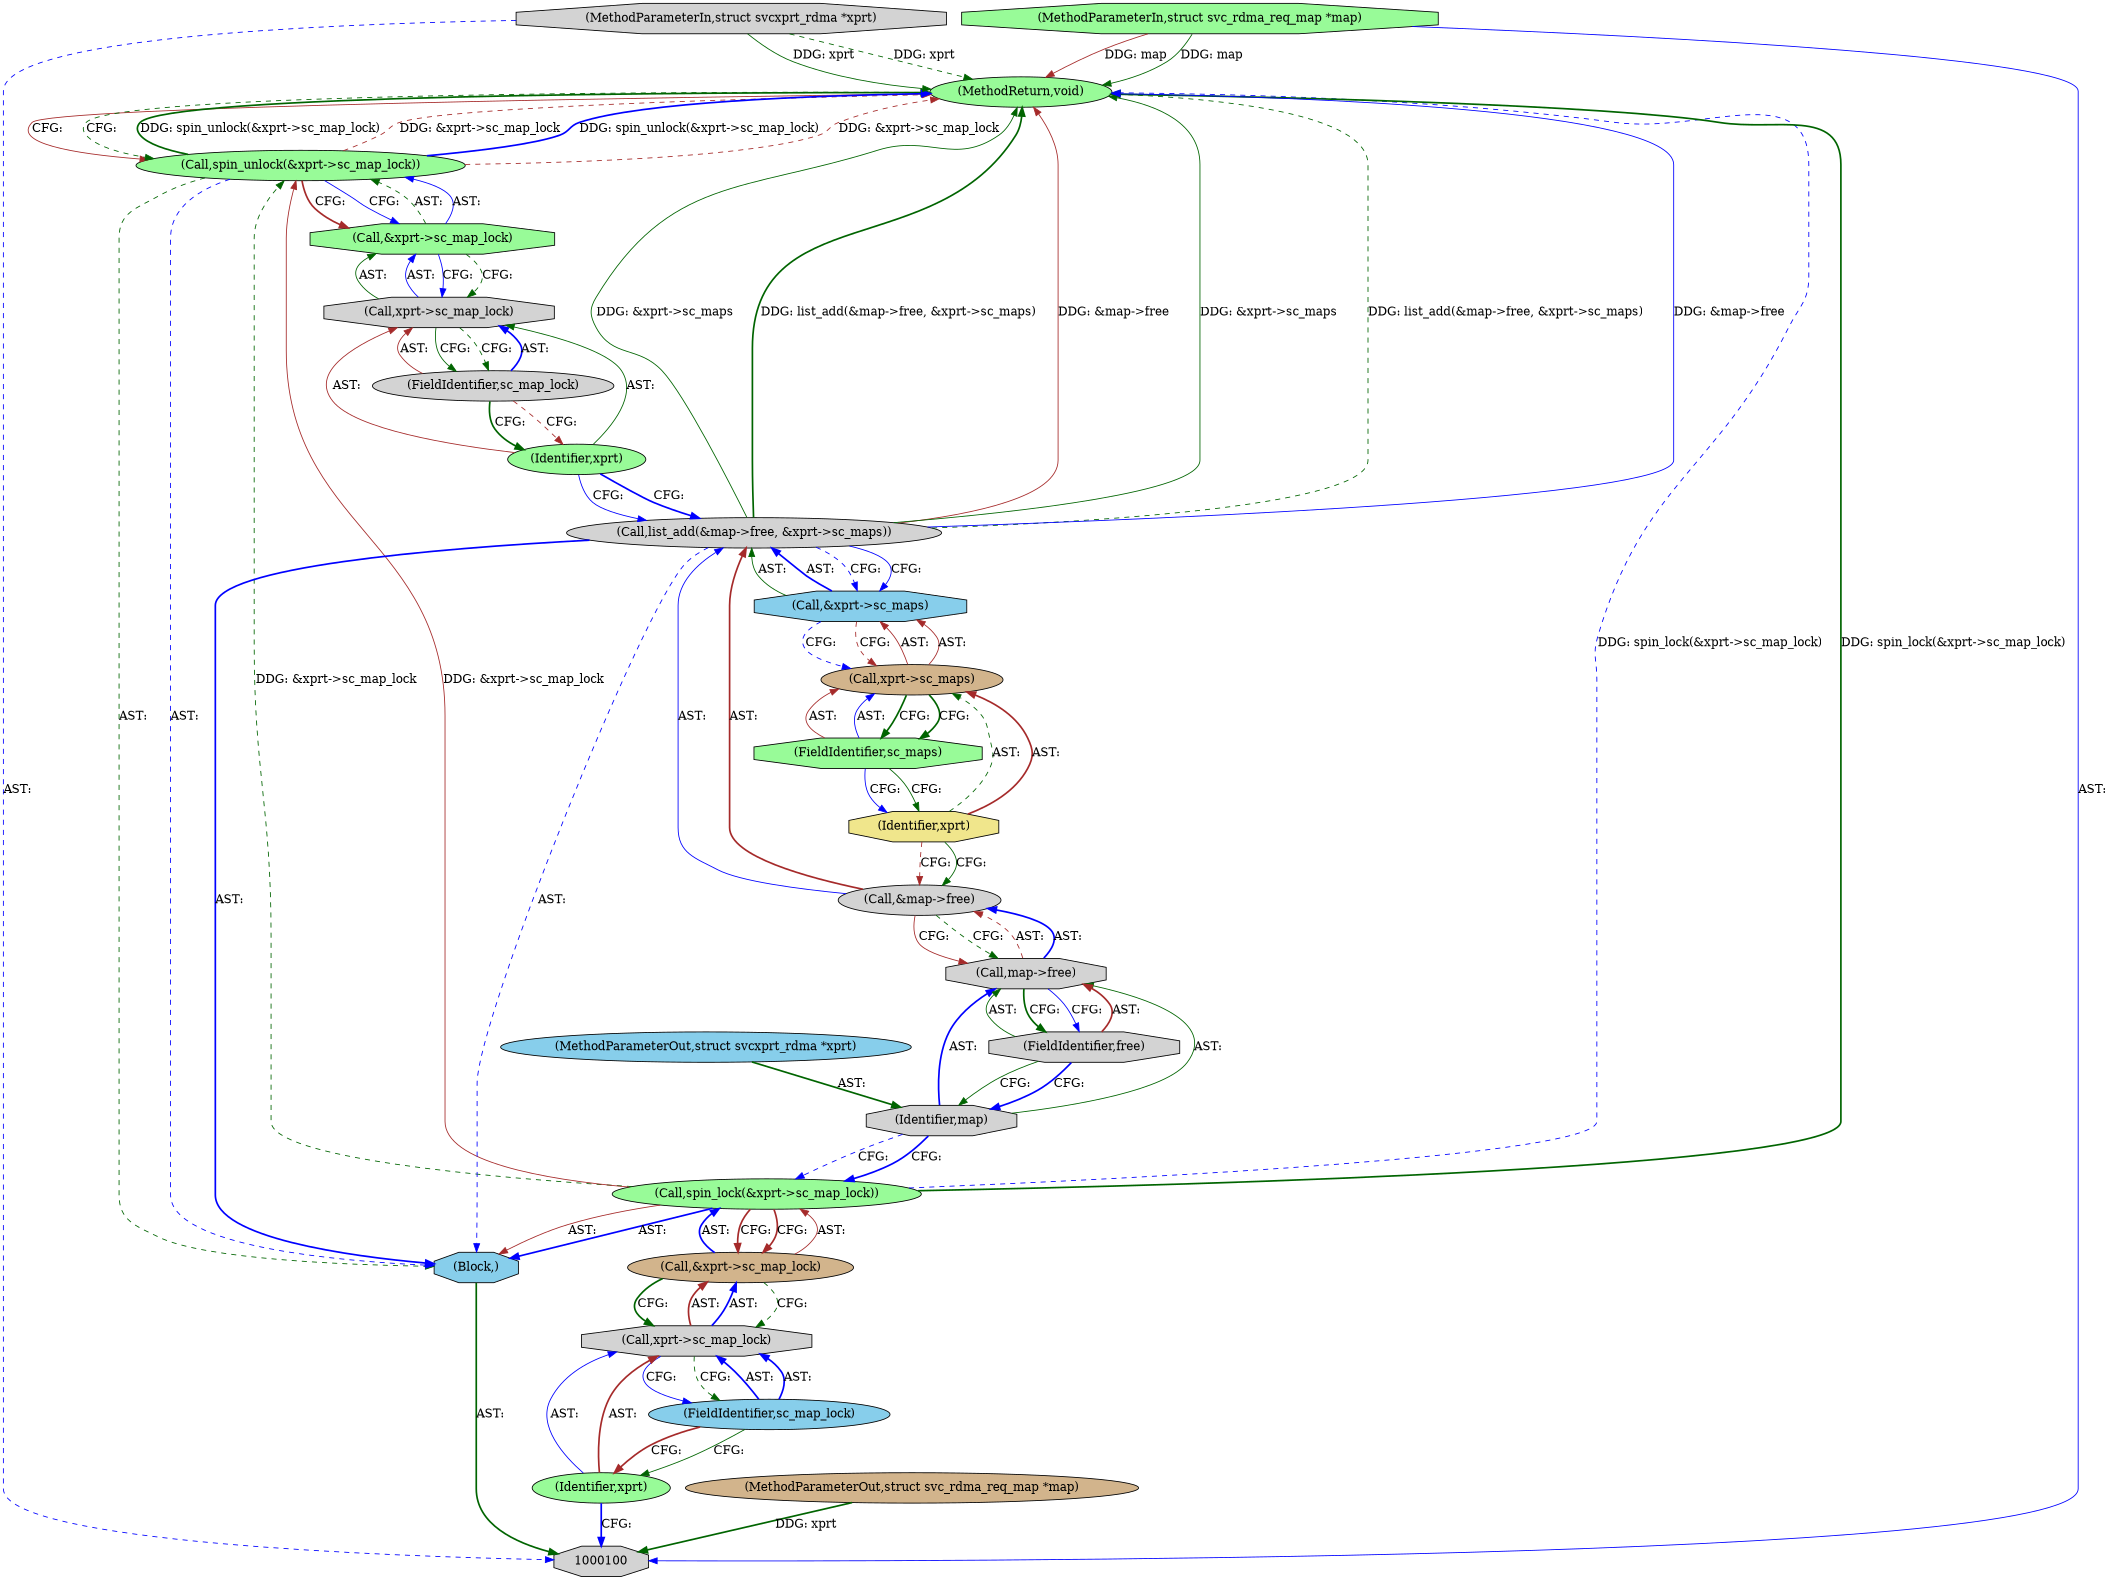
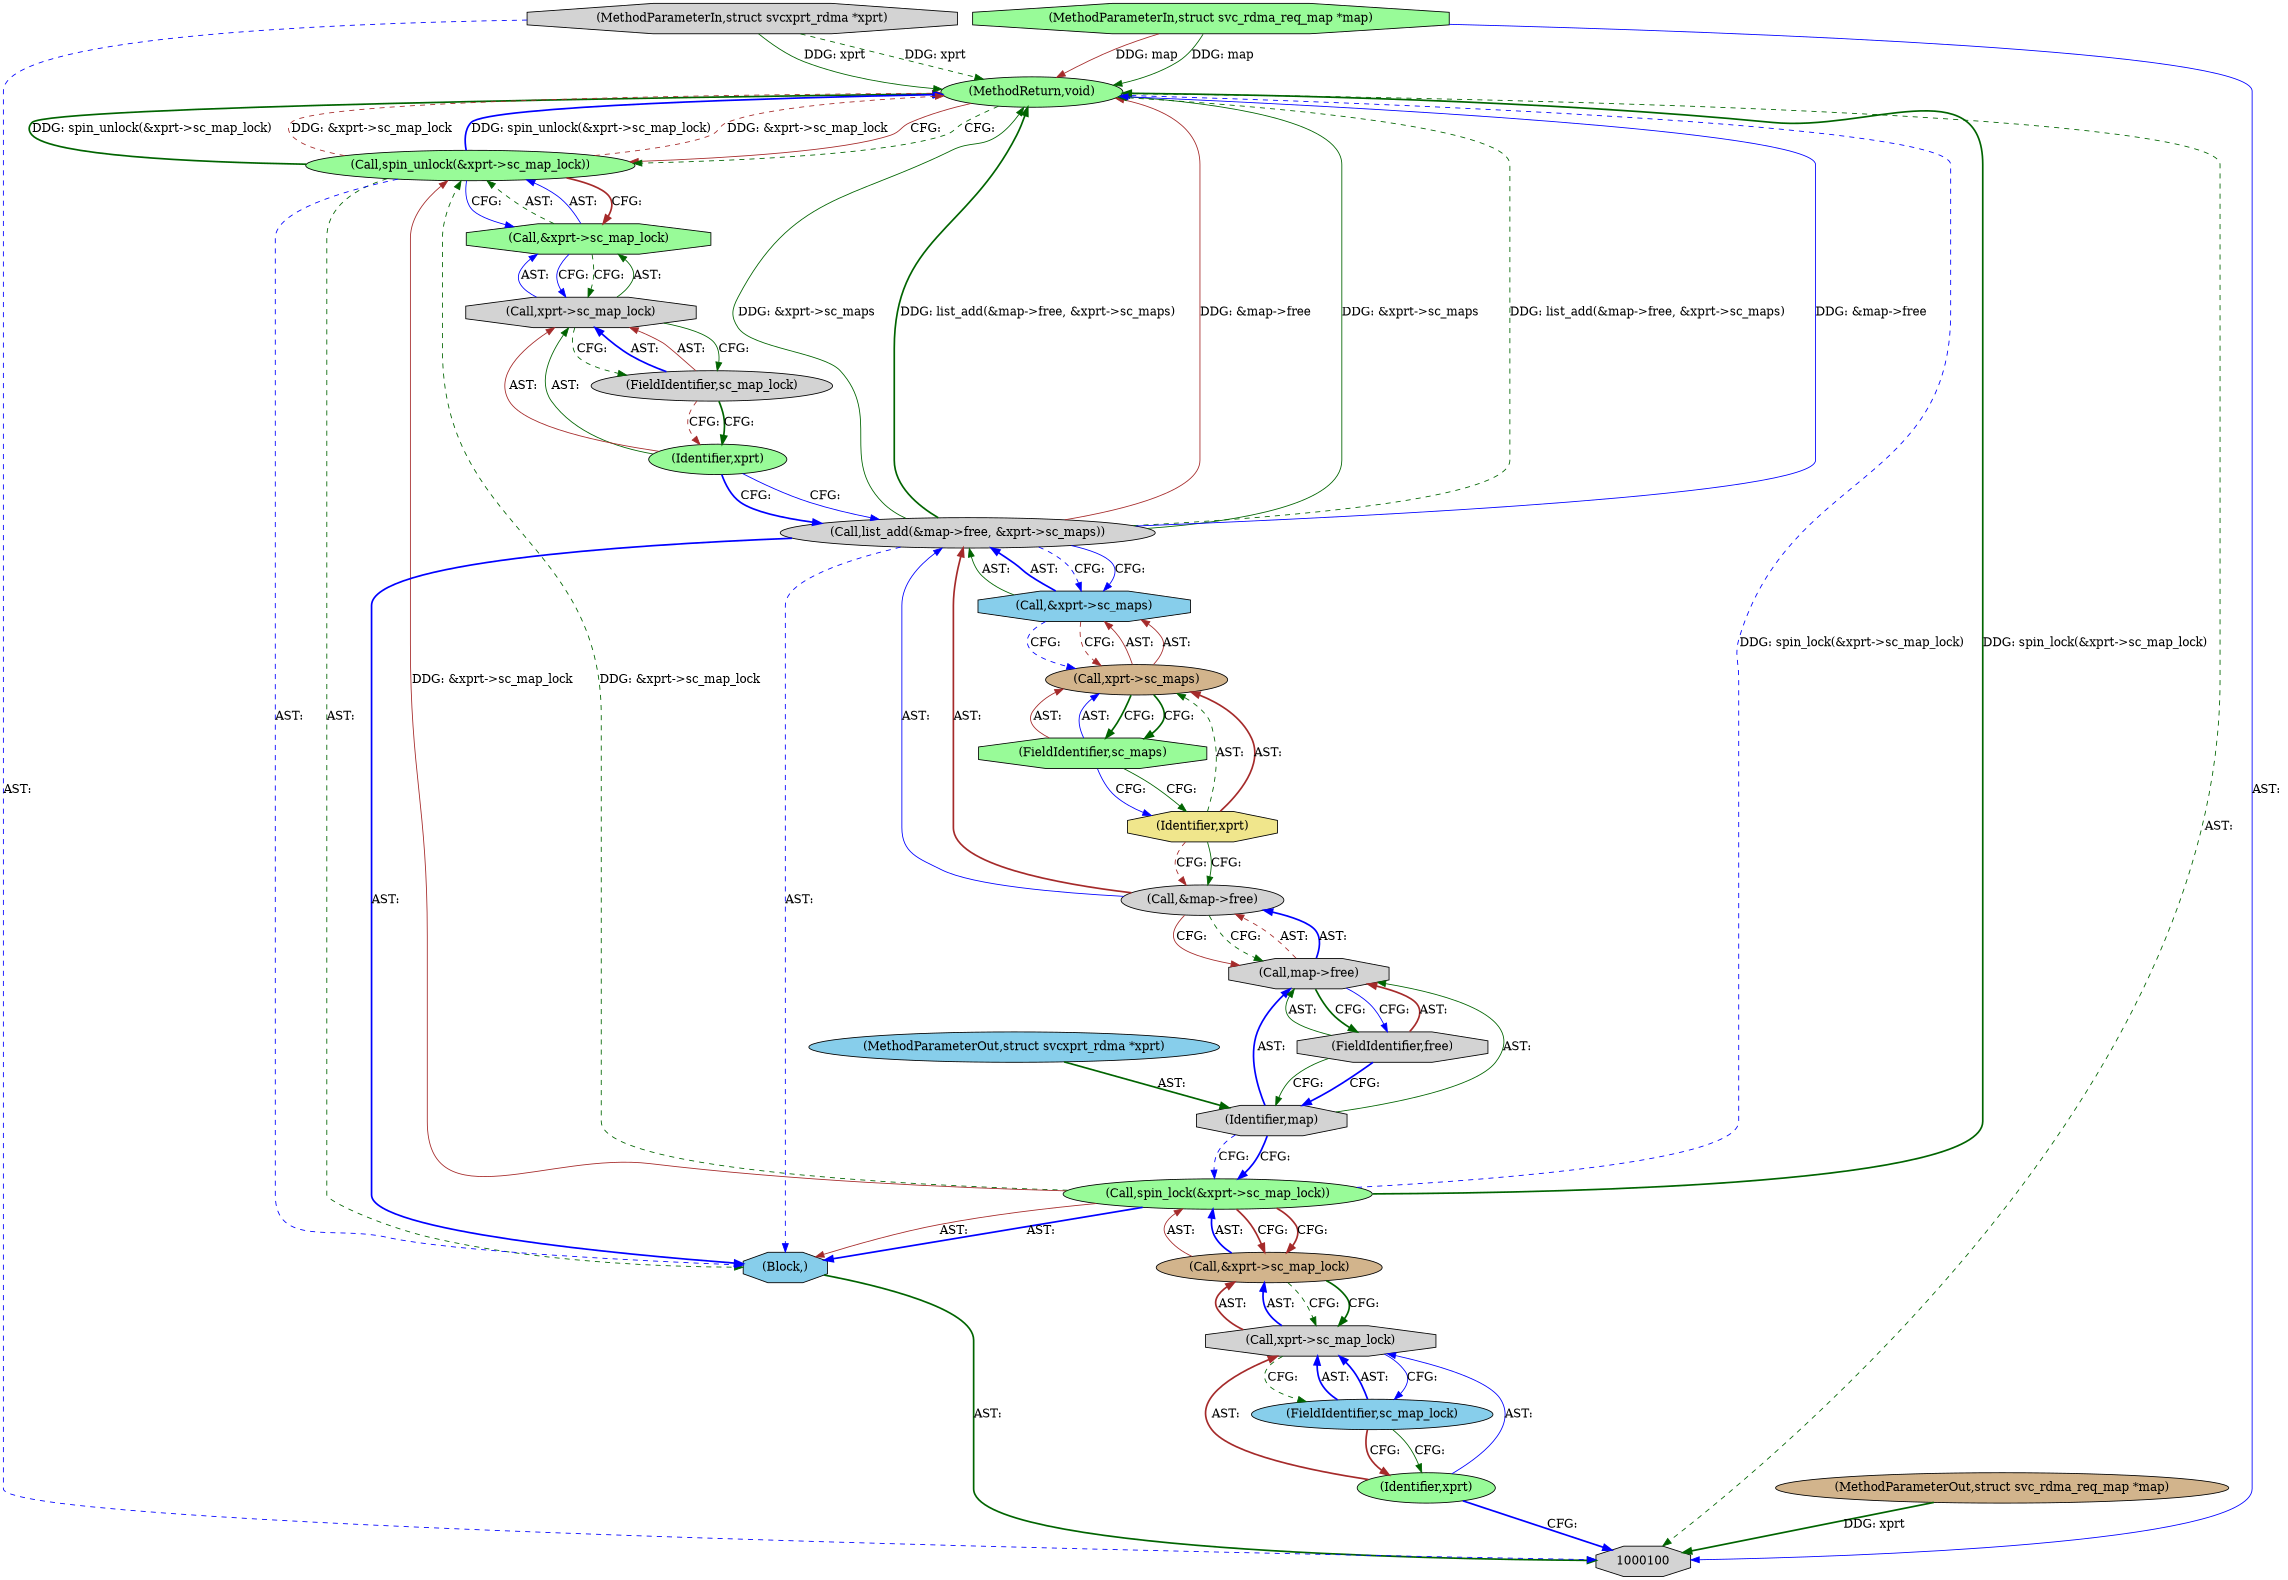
none -> (2220, 397)
